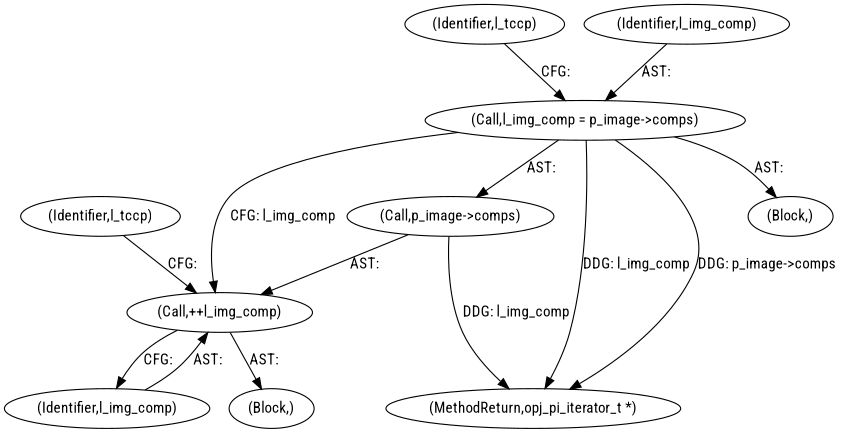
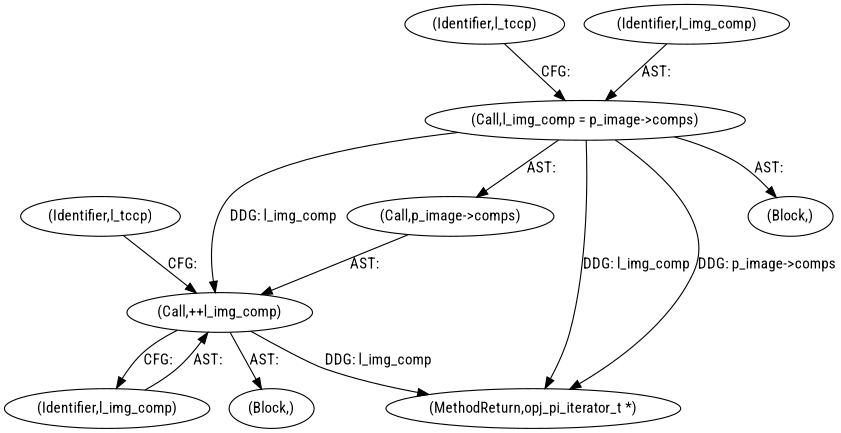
(283, 216) -> (283, 216)
(457, 316) -> (331, 371)
